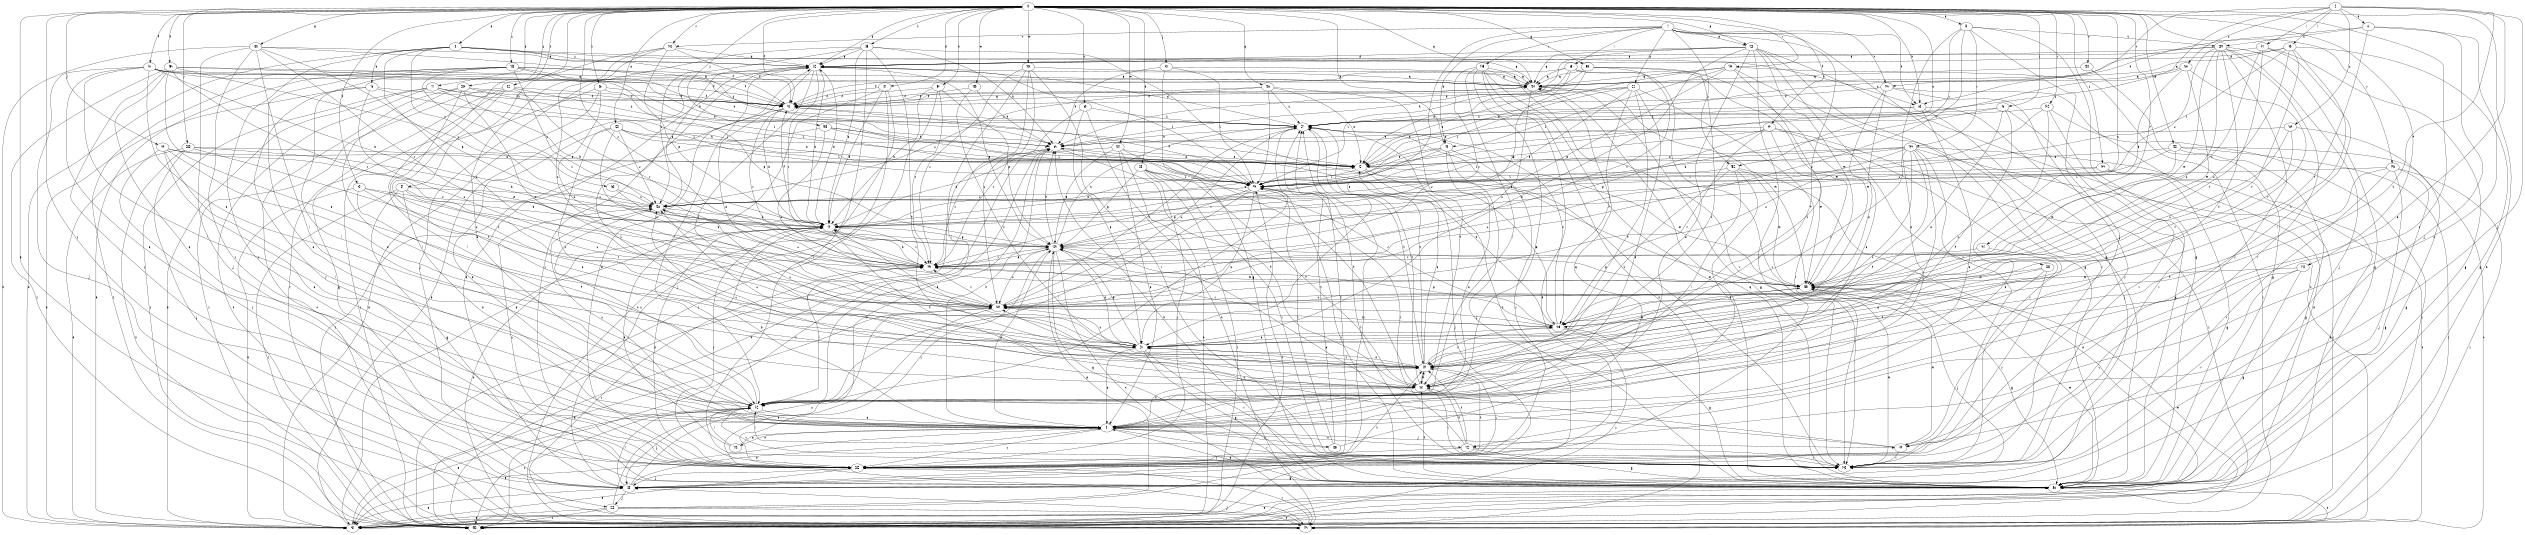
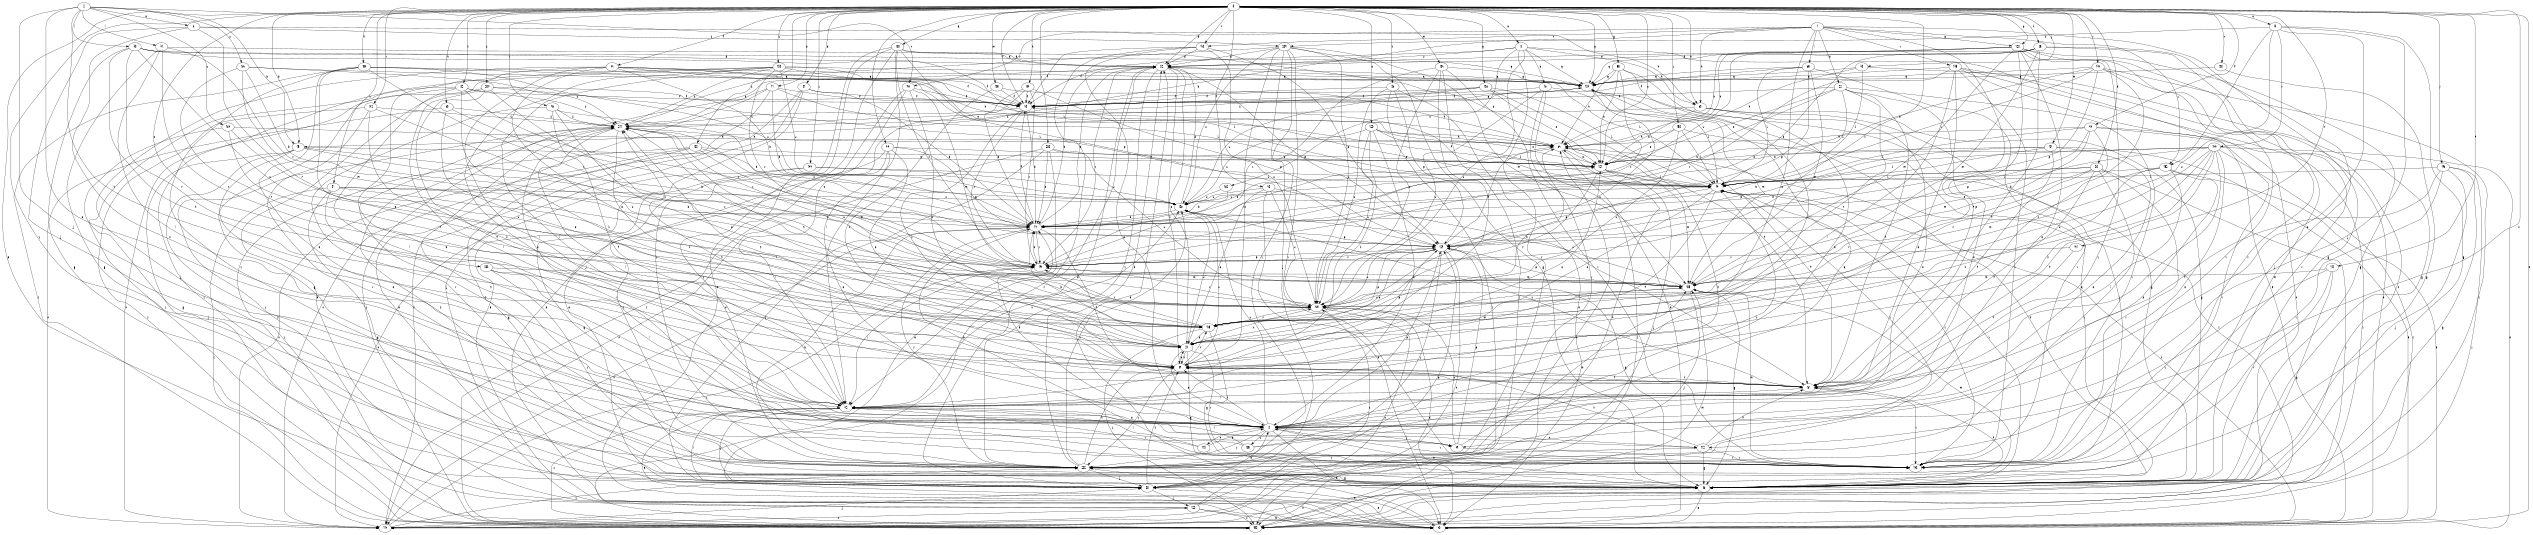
none -> (1542, 206)
(749, 240) -> (1136, 218)
